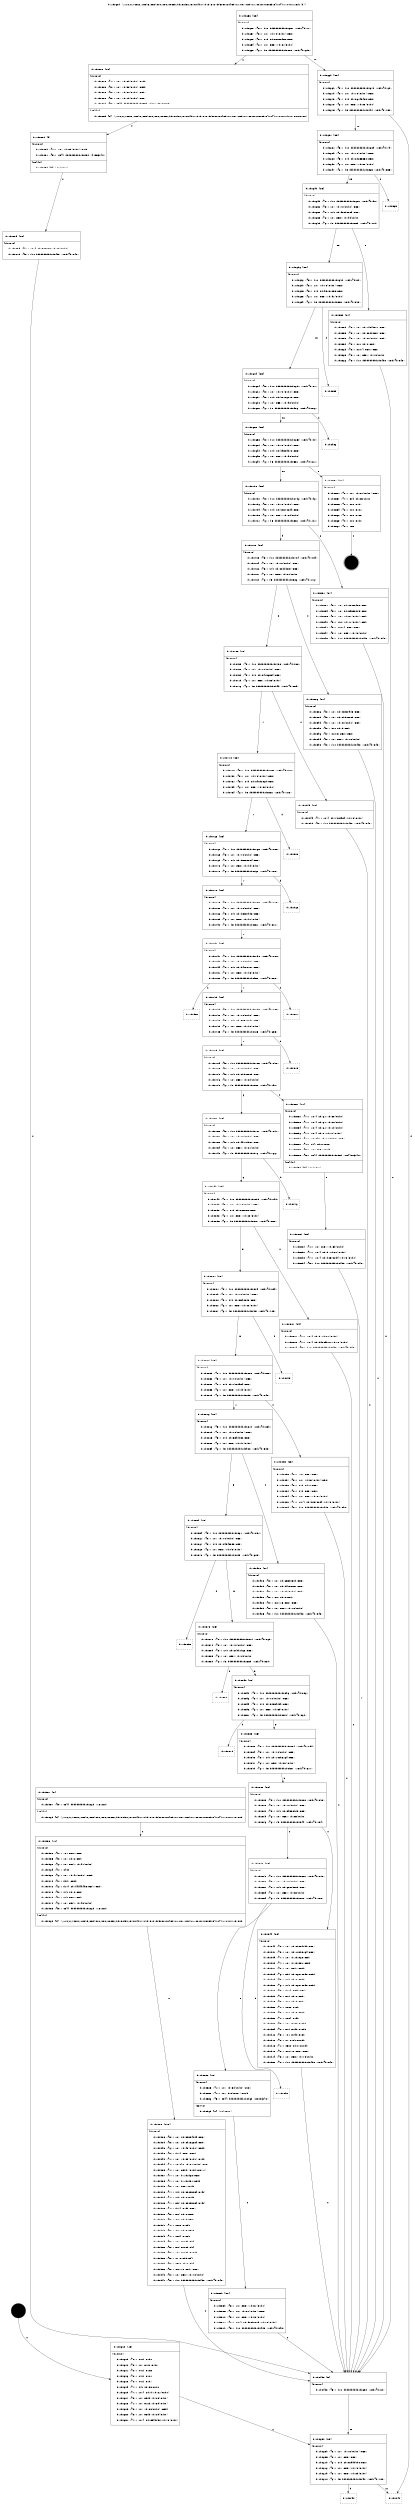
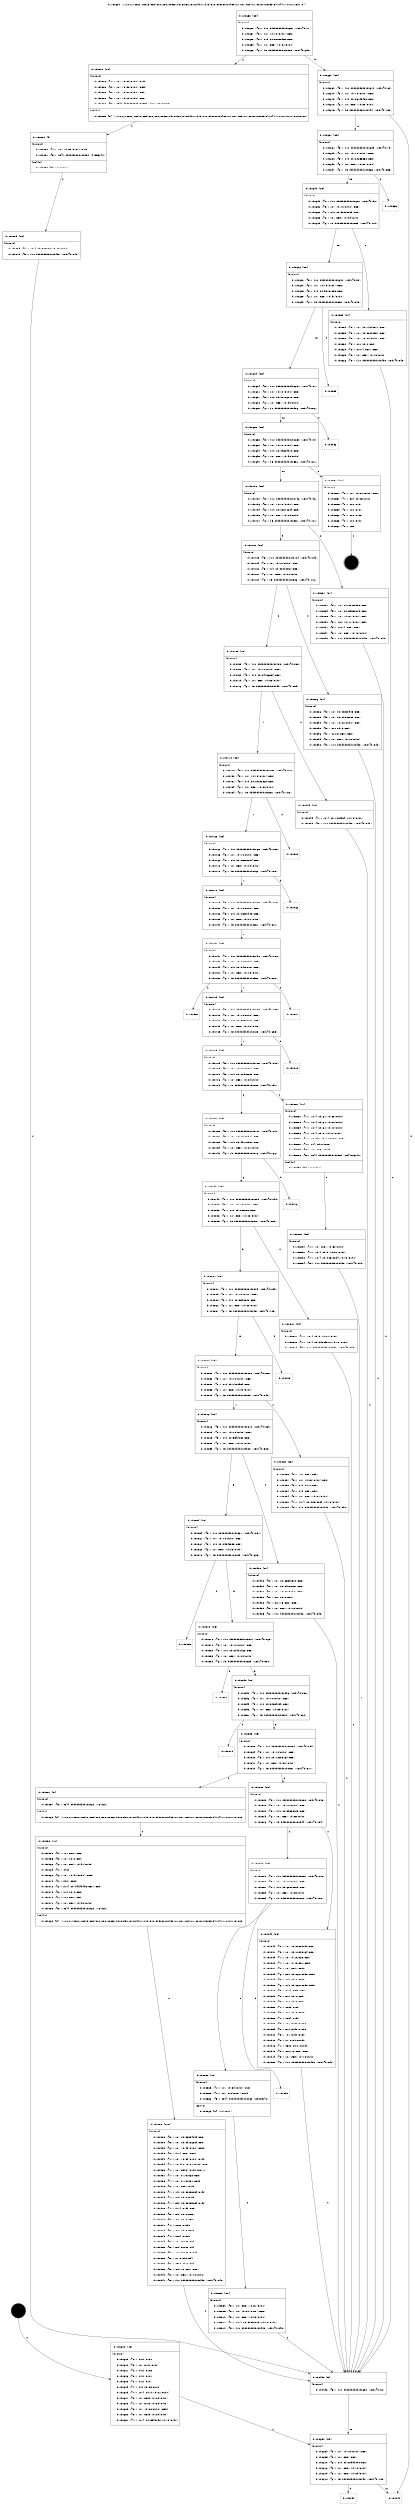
none -> (219, 1780)
